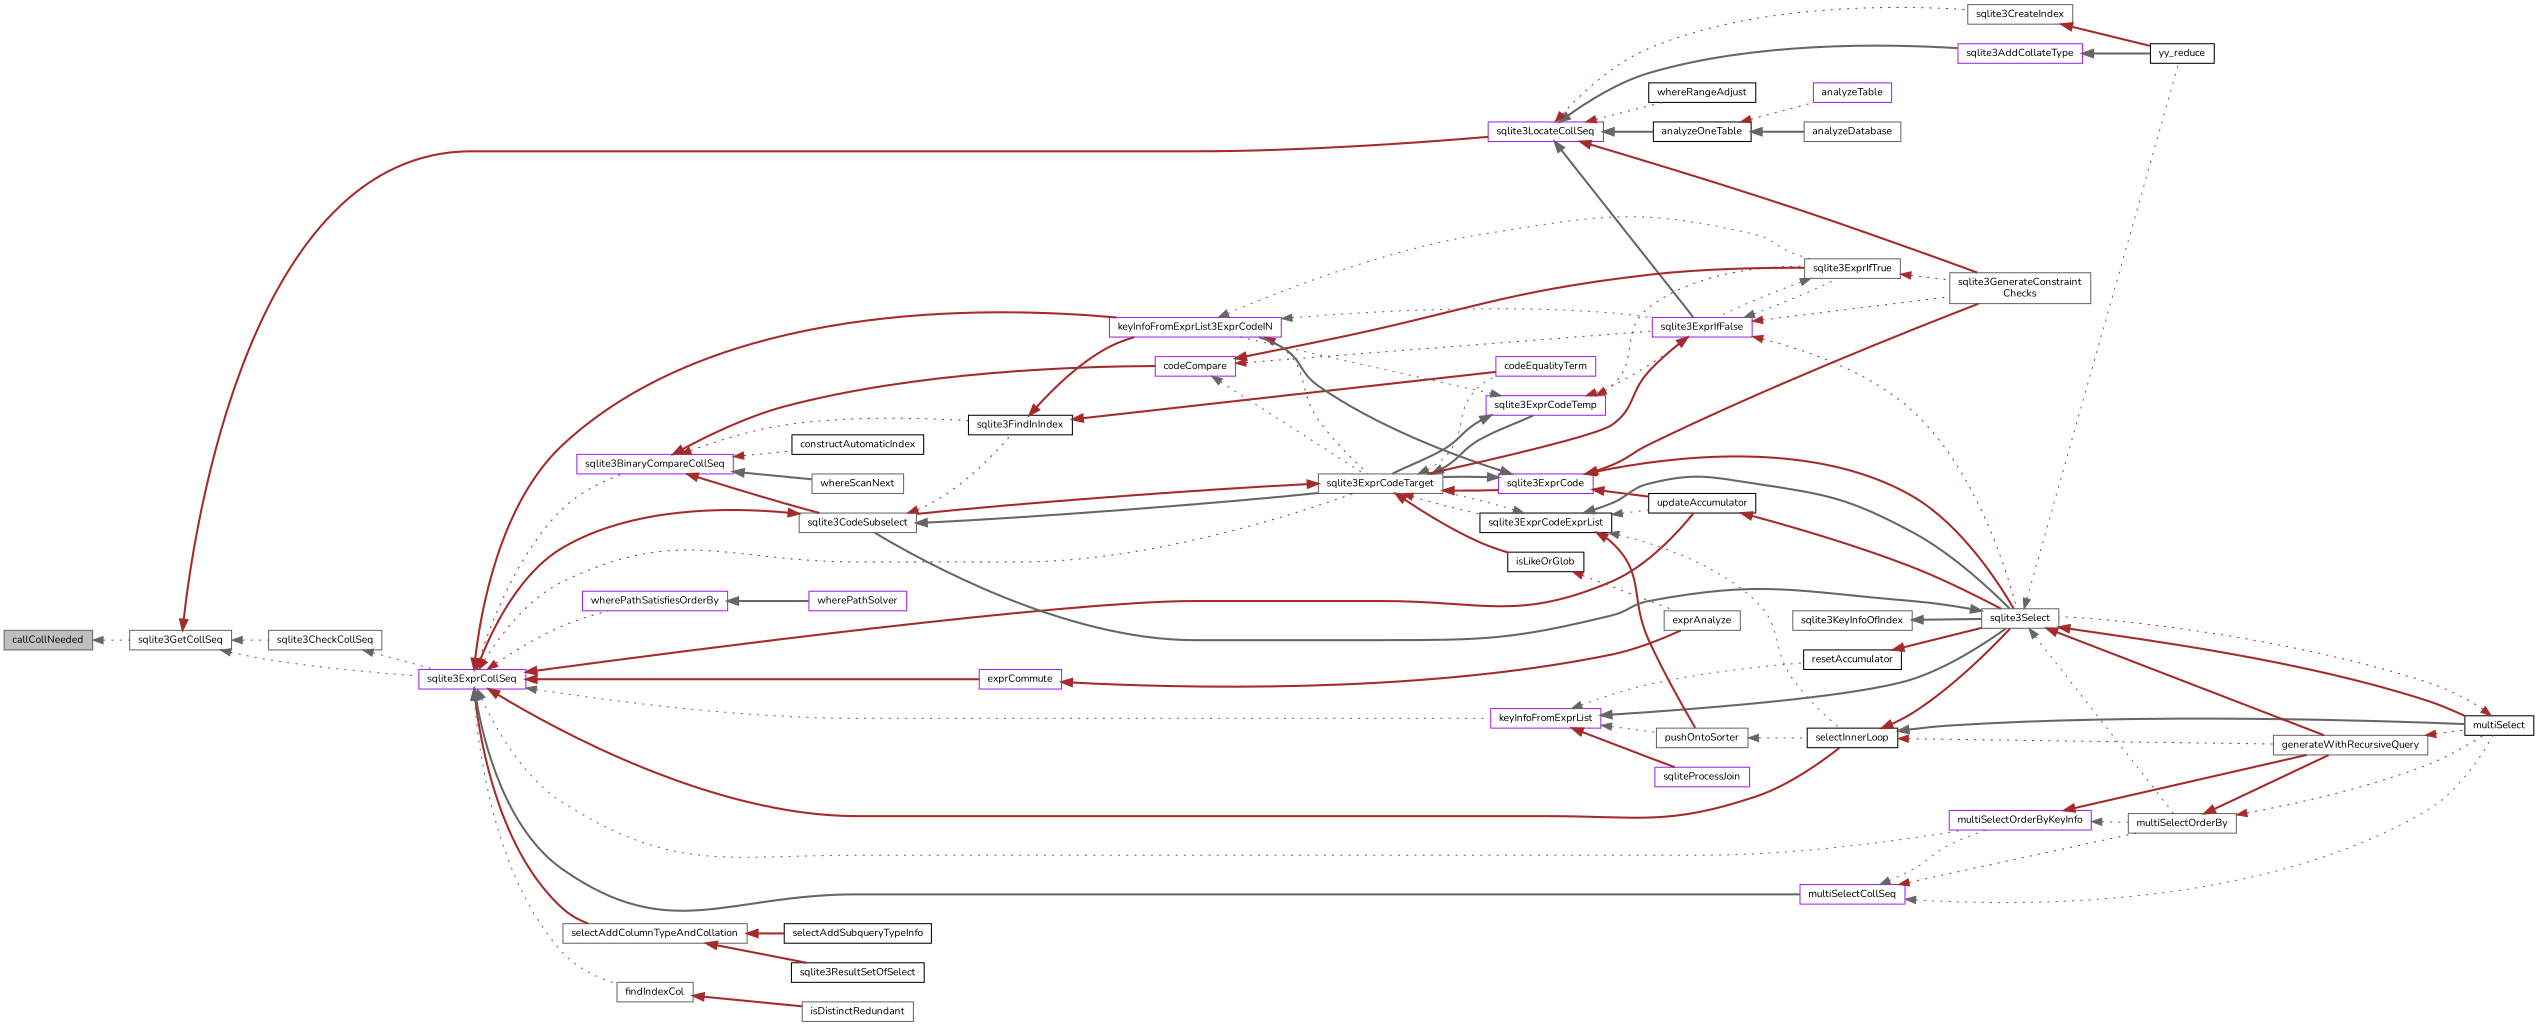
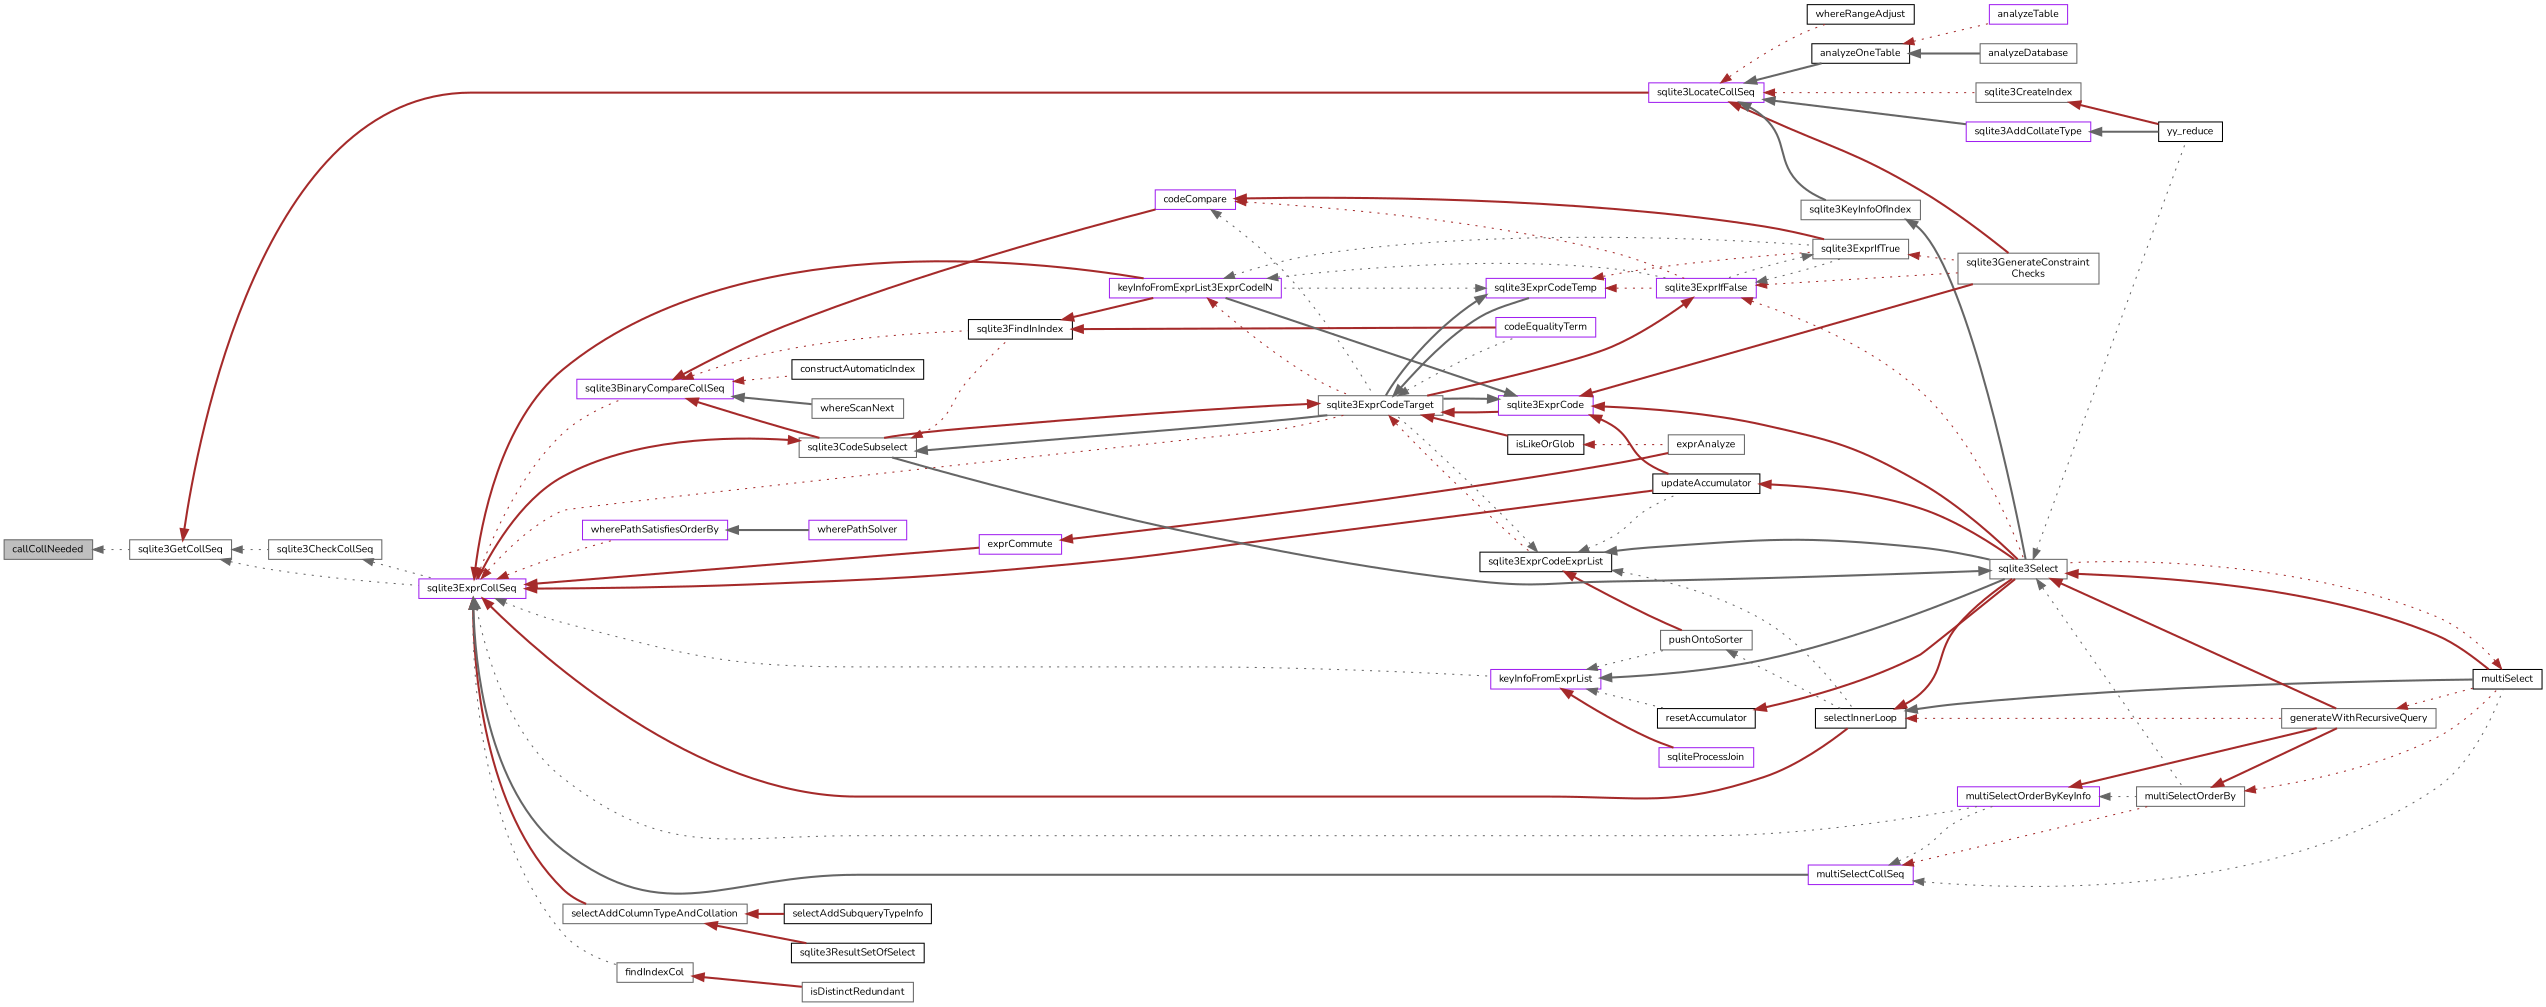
(1627, 233) -> (1784, 157)
